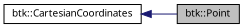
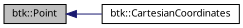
(164, 14) -> (89, 14)
